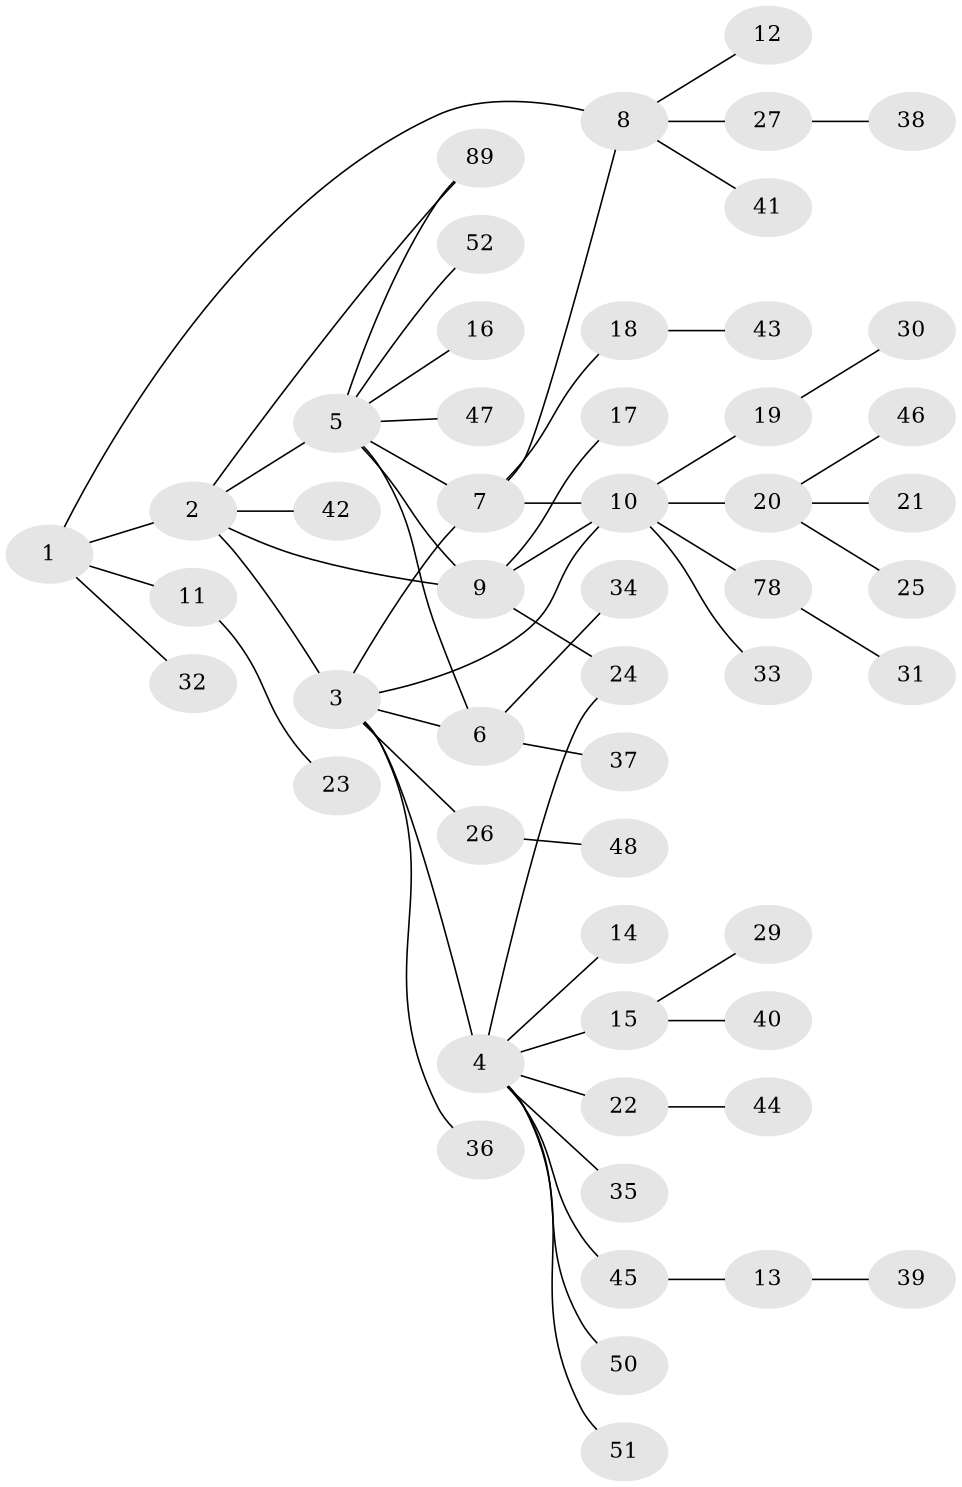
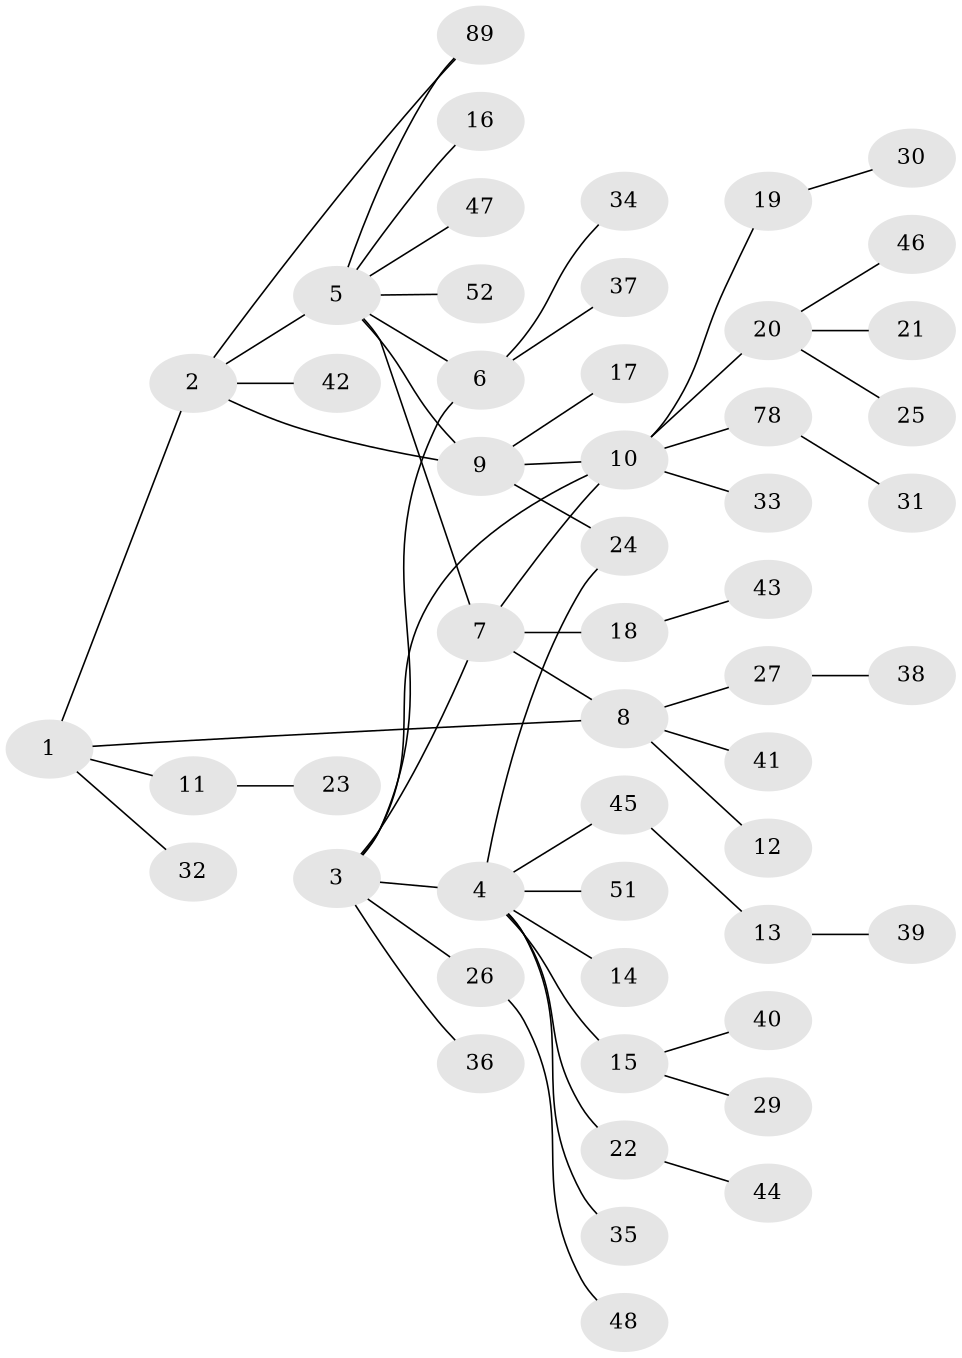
(272, 602) -> none
(625, 1366) -> none
